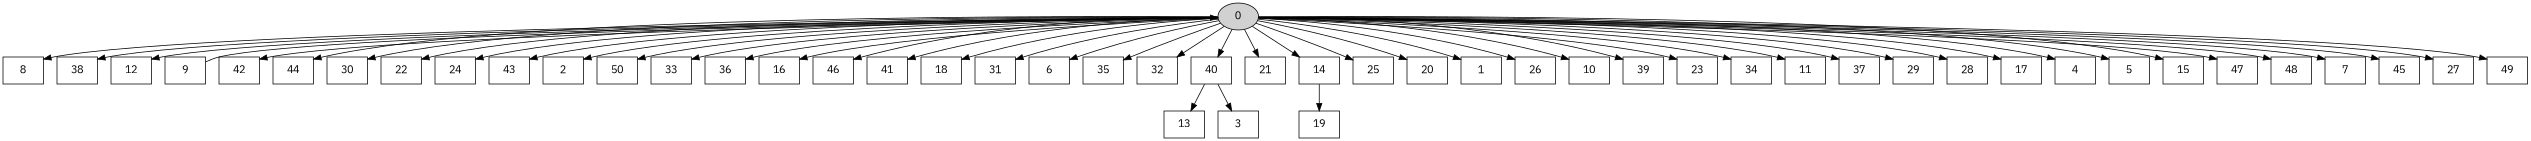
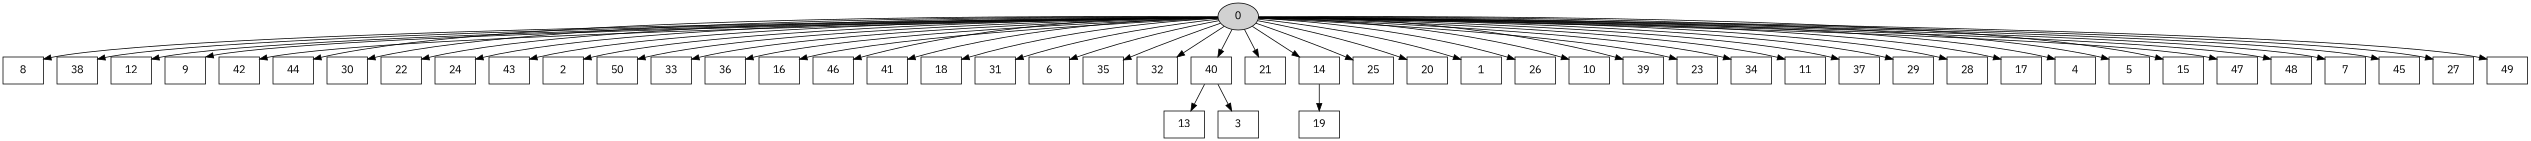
(707, 29) -> (715, 28)
